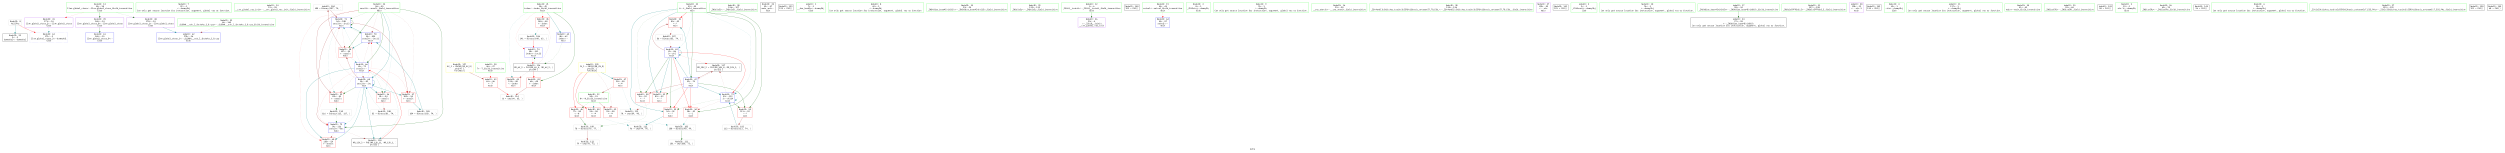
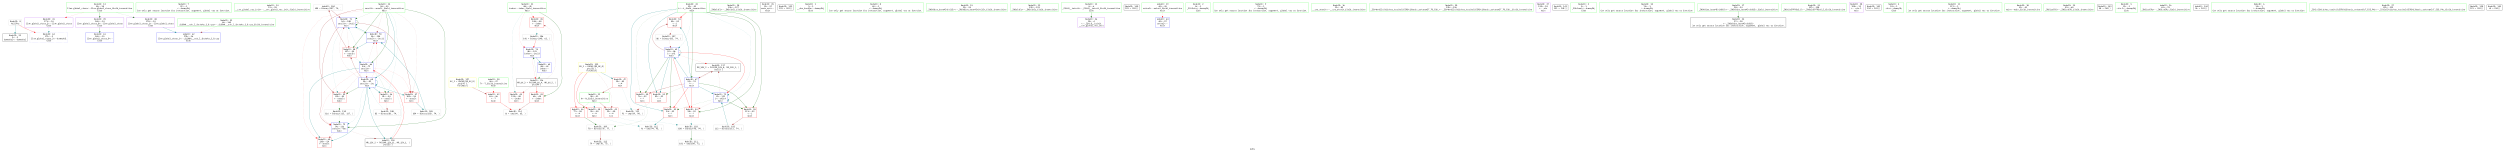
(554, 22) -> (538, 60)
